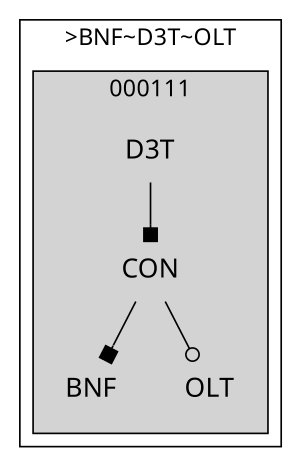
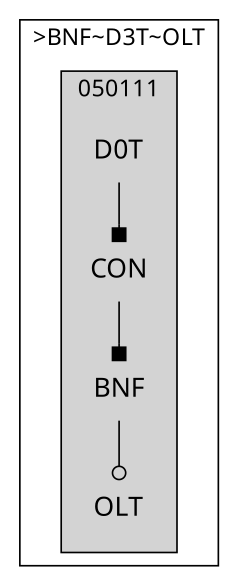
(151, 90) -> (119, 90)
(151, 152) -> (119, 152)
(177, 325) -> (119, 443)
